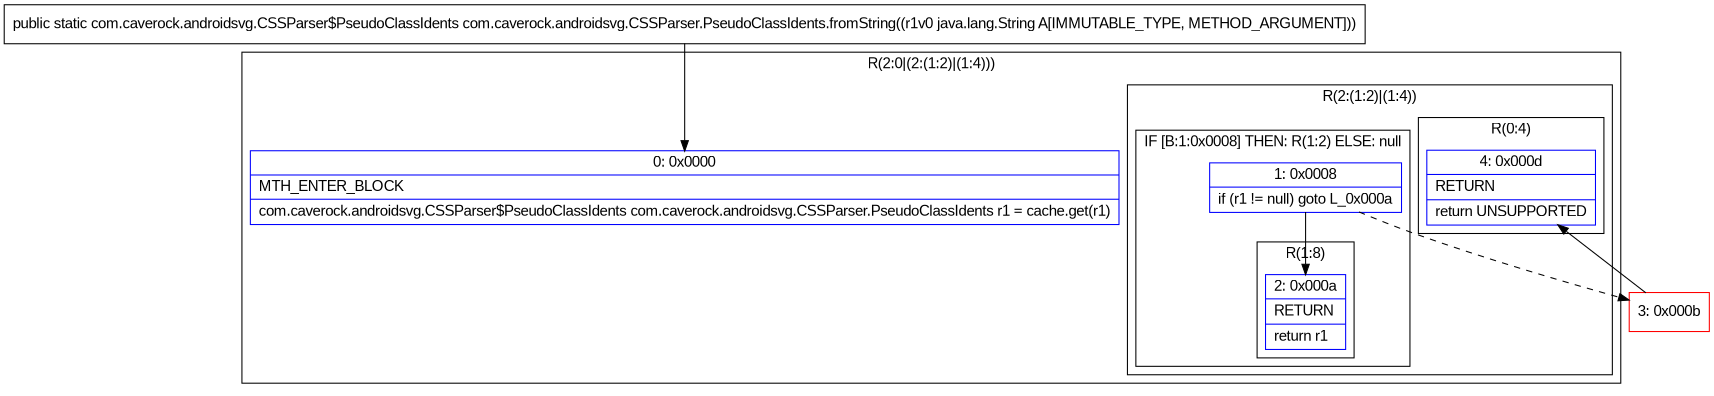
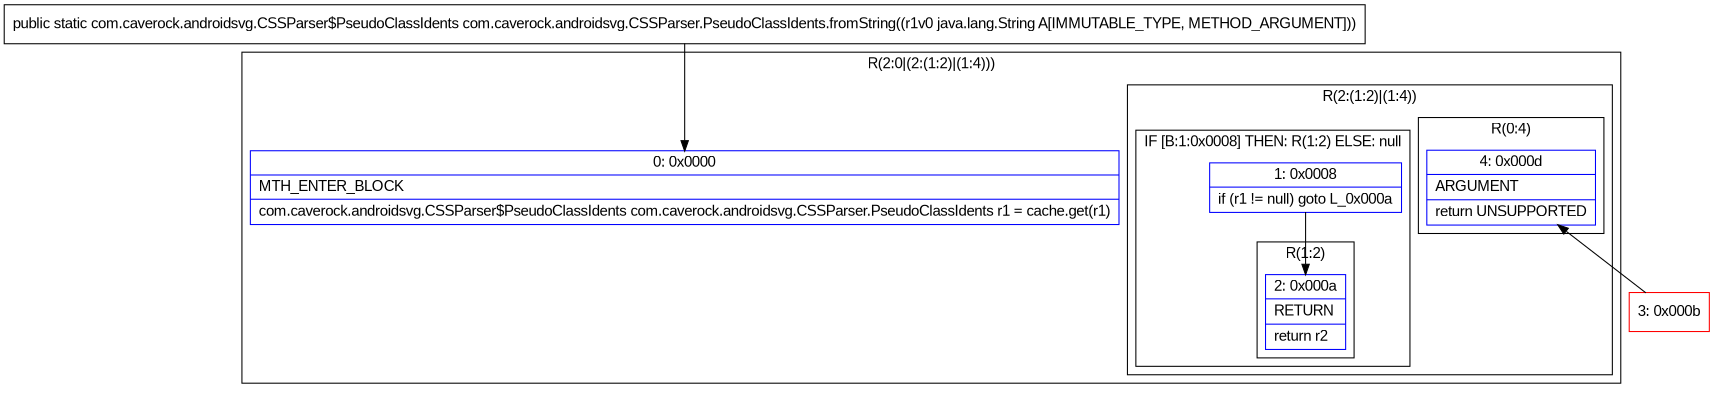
(1465, 187) -> (1477, 187)
(1306, 254) -> (1306, 254)
(1488, 258) -> none
(1301, 336) -> (1301, 336)
